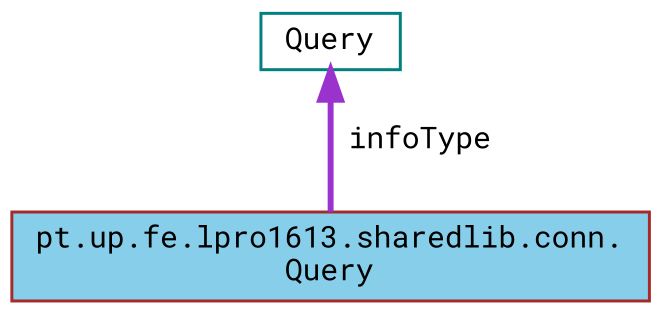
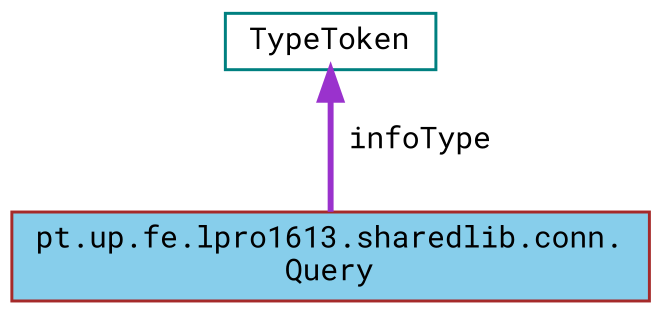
(331, 42) -> (331, 42)
